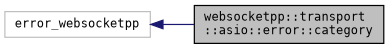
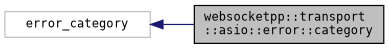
(78, 24) -> (78, 24)
